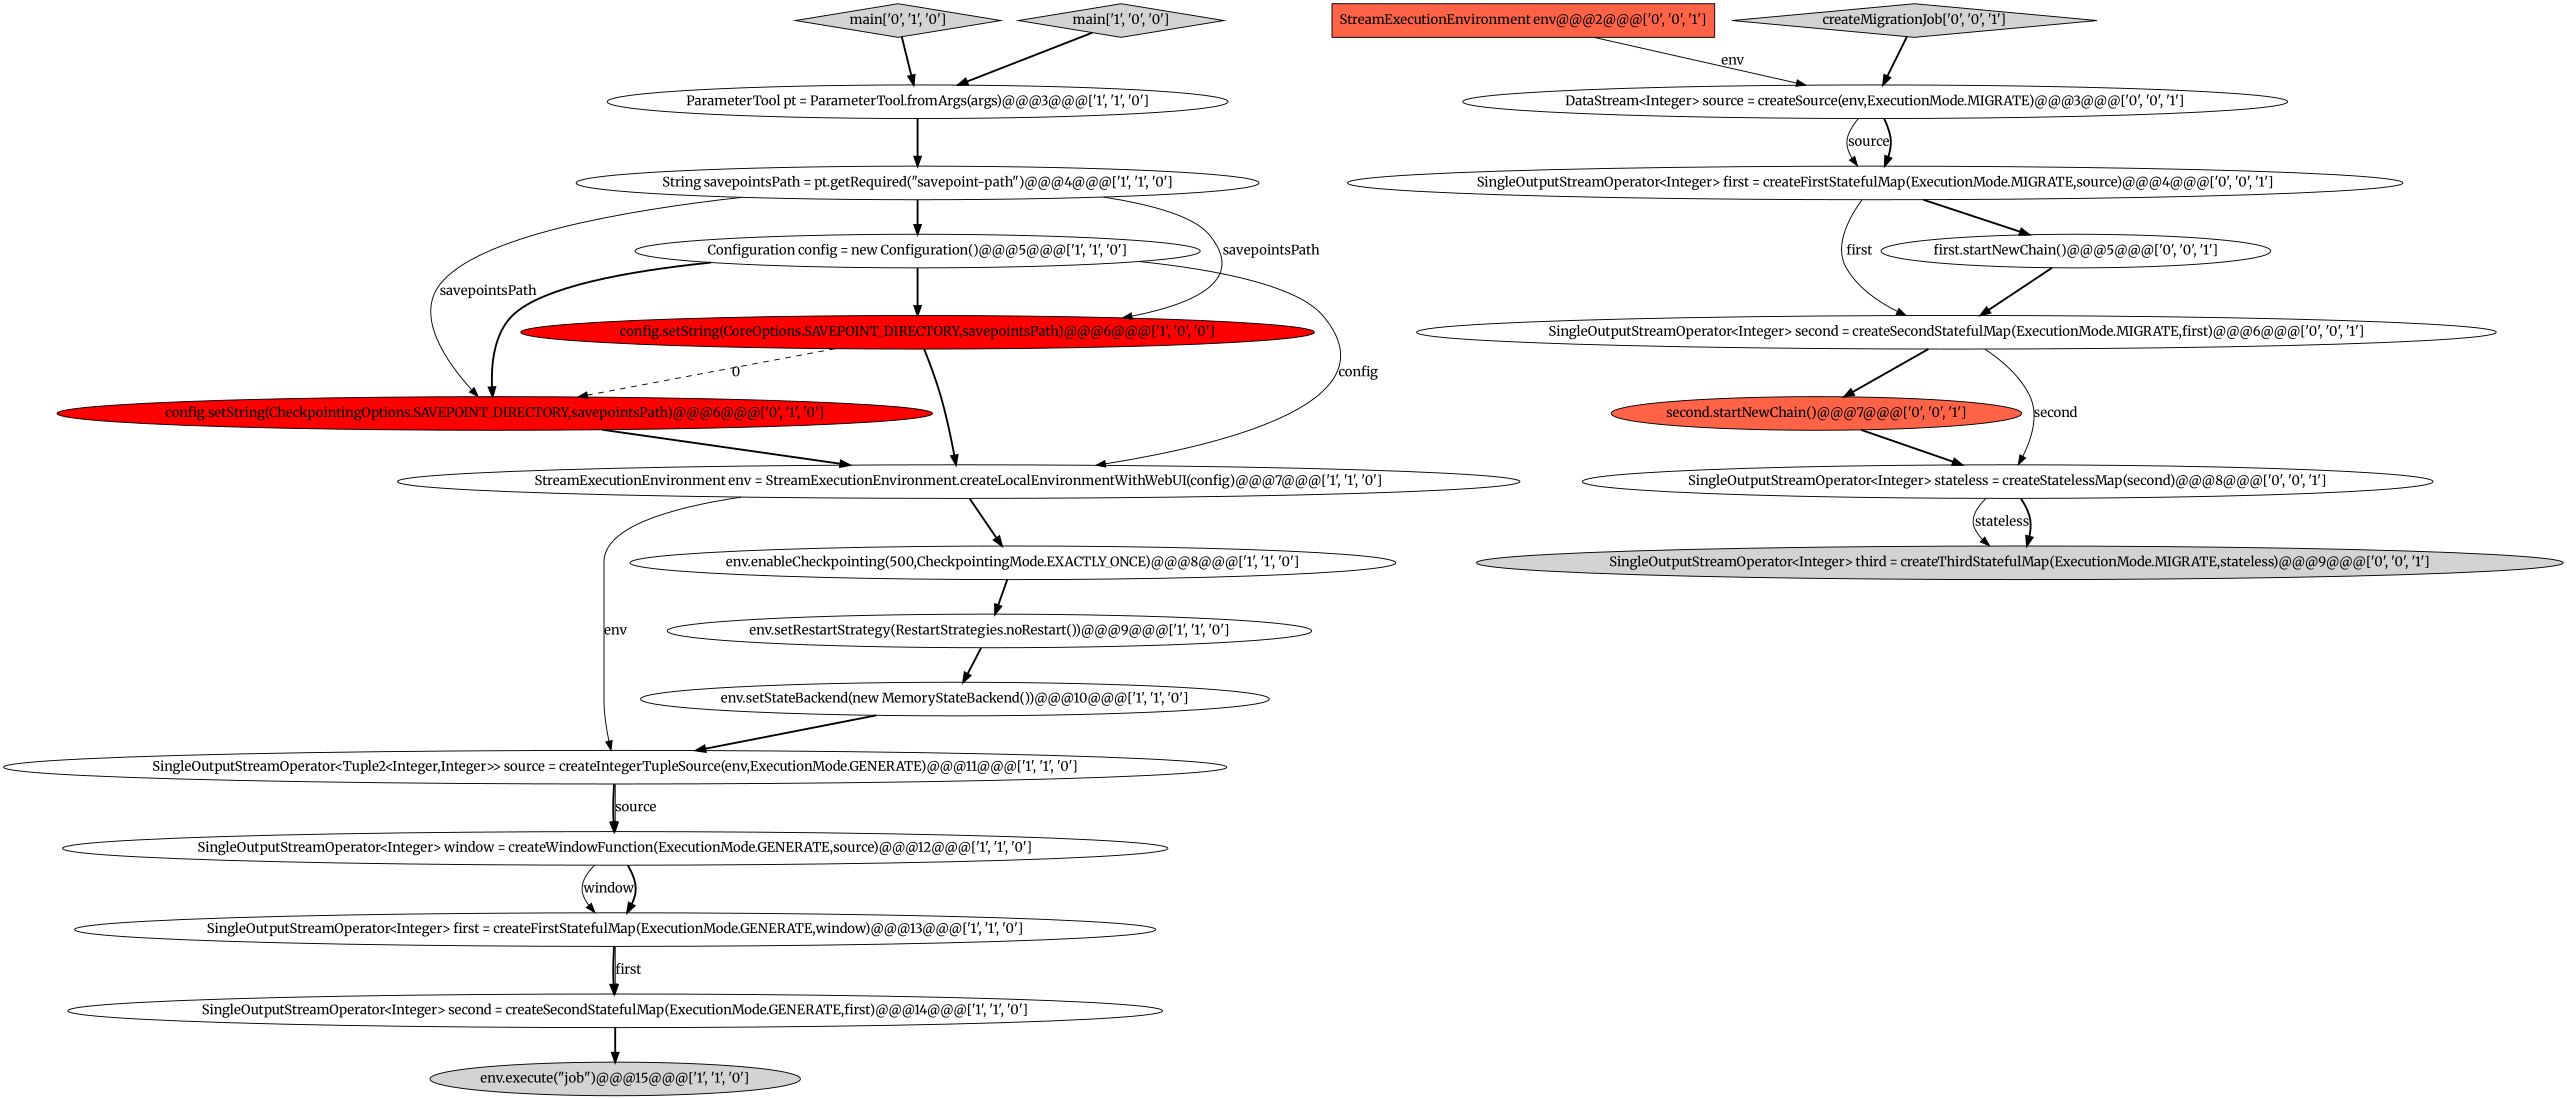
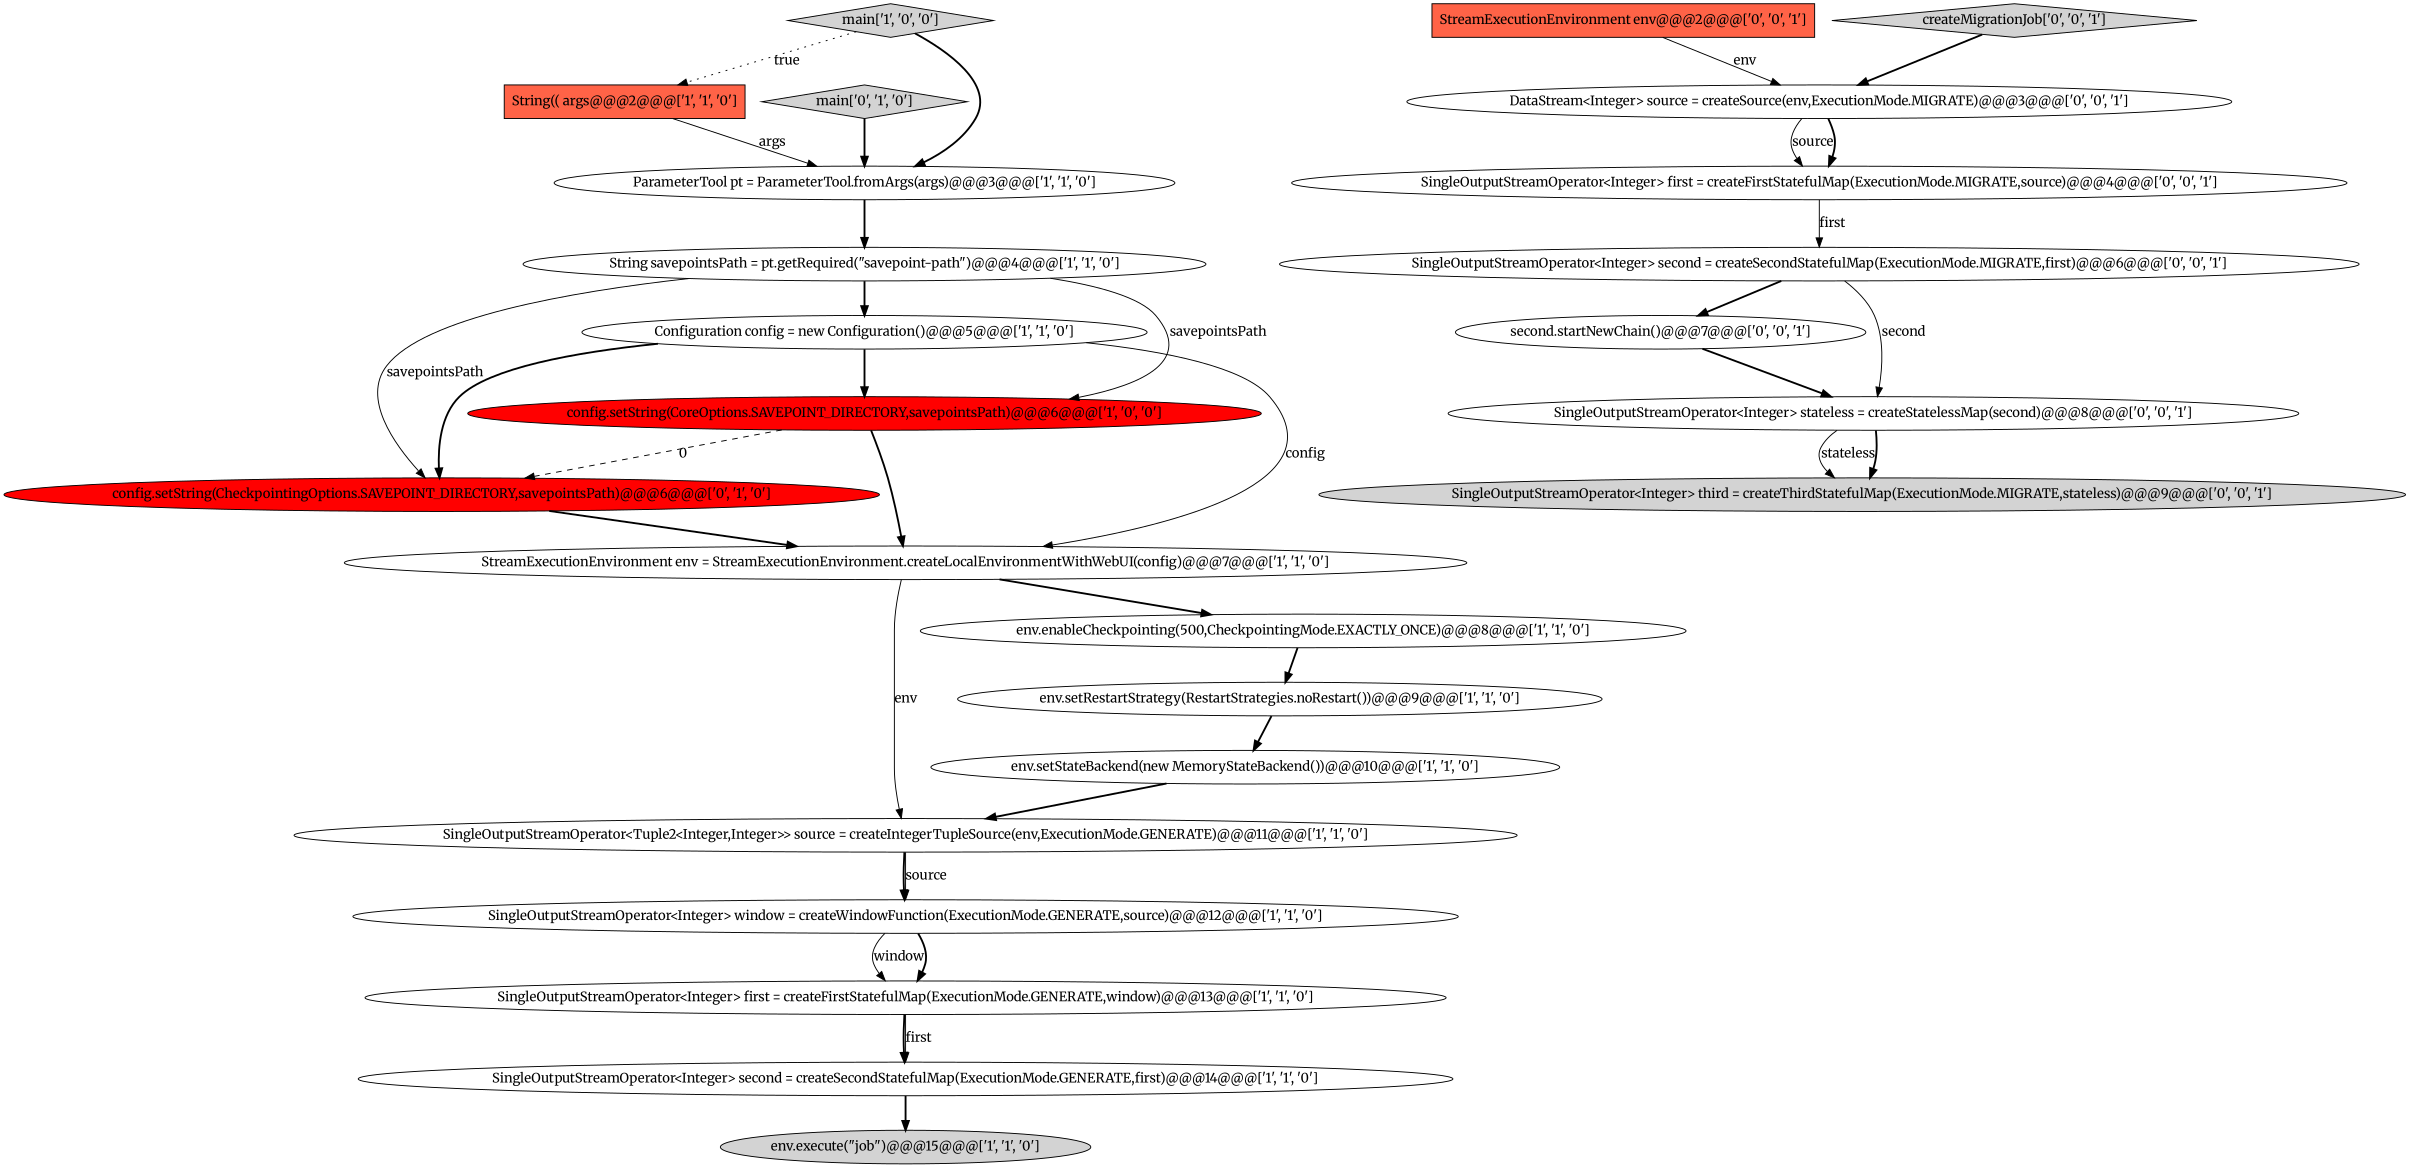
none -> (625, 102)
(2076, 251) -> none
(1816, 413) -> (1661, 332)
